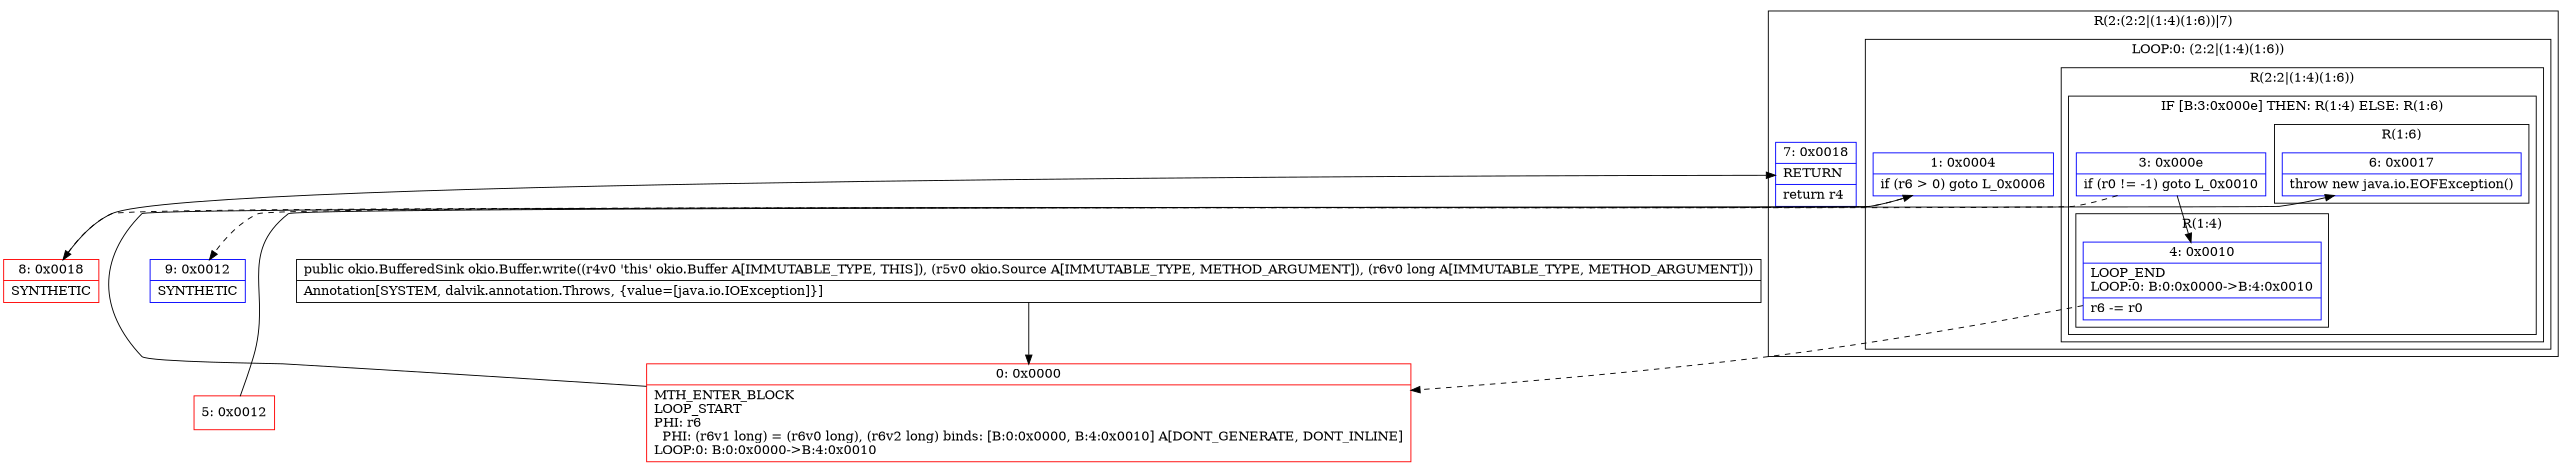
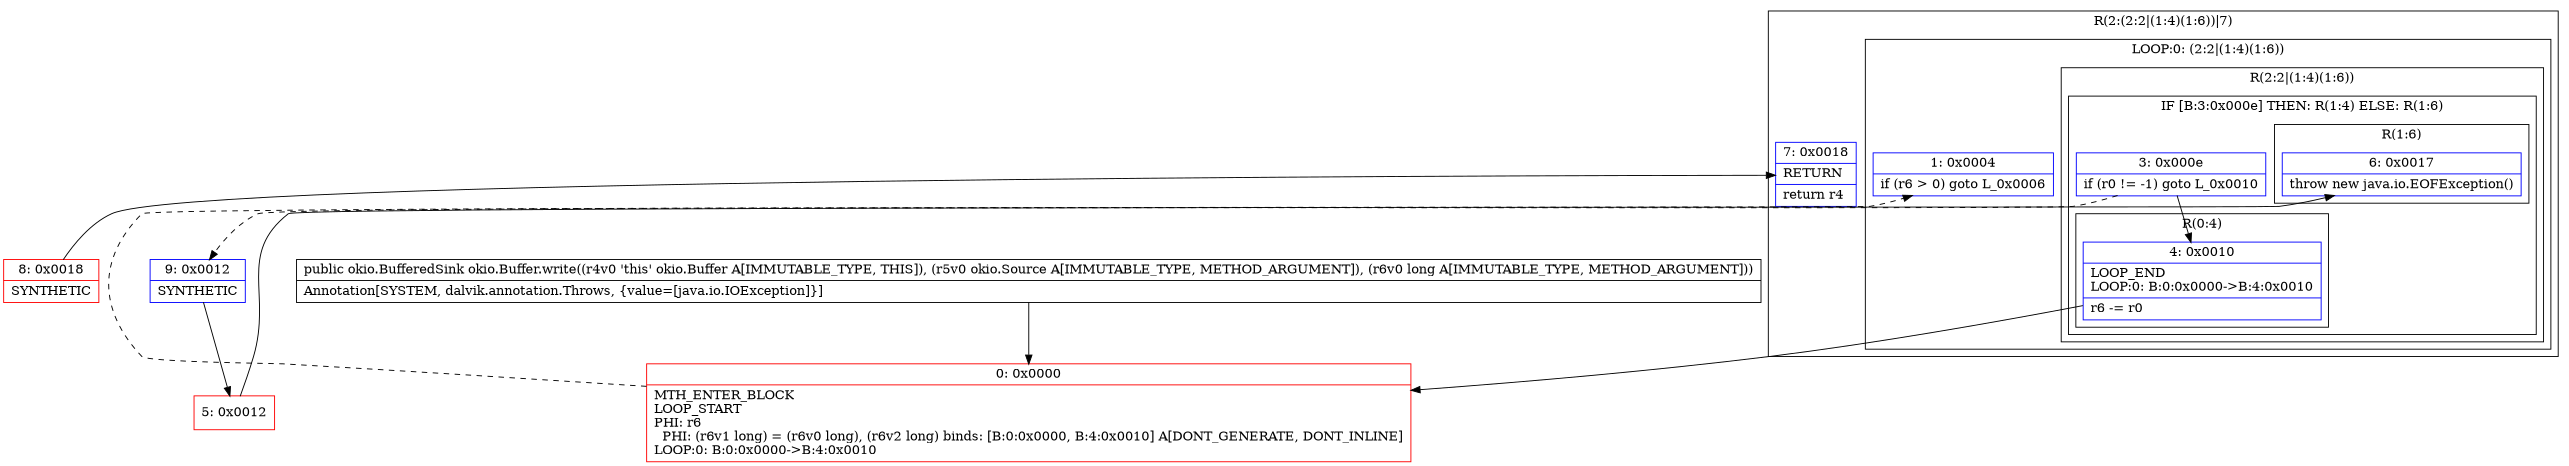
(983, 208) -> none
(2202, 224) -> (2202, 224)
(112, 264) -> (204, 212)
none -> (215, 345)
(1753, 358) -> (1753, 358)
